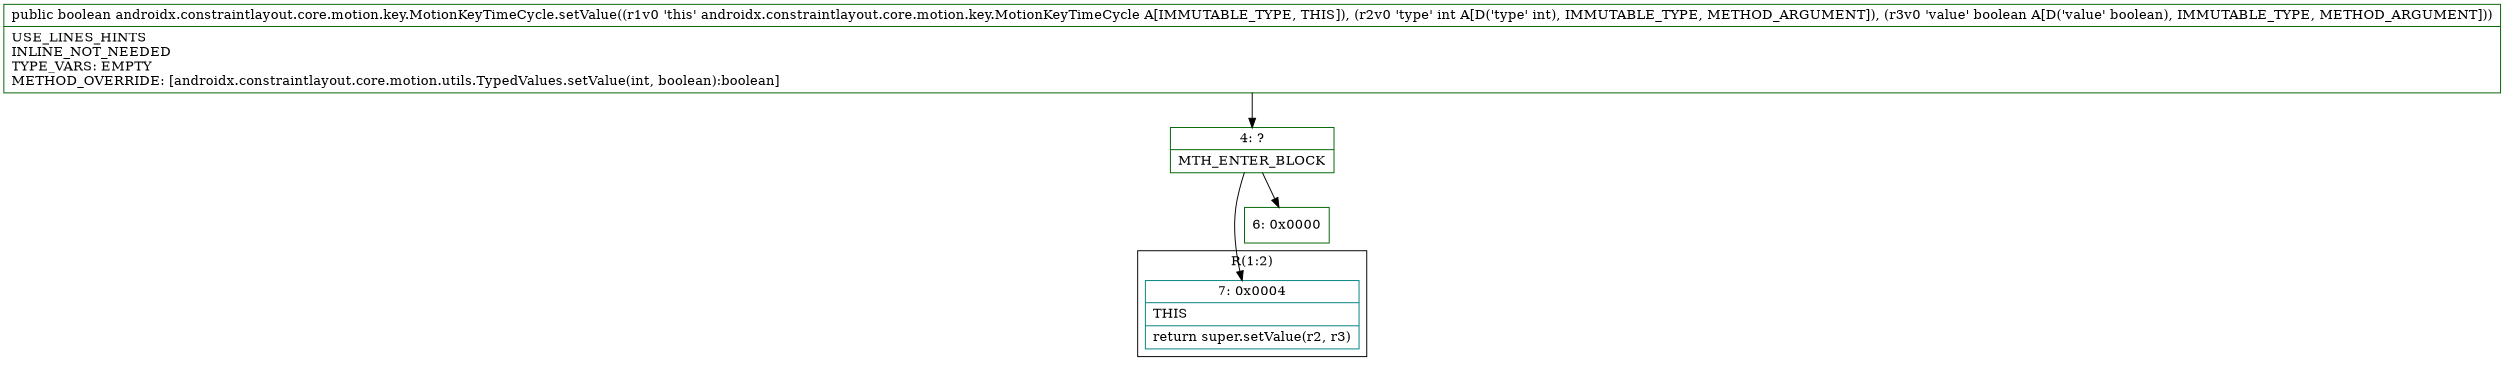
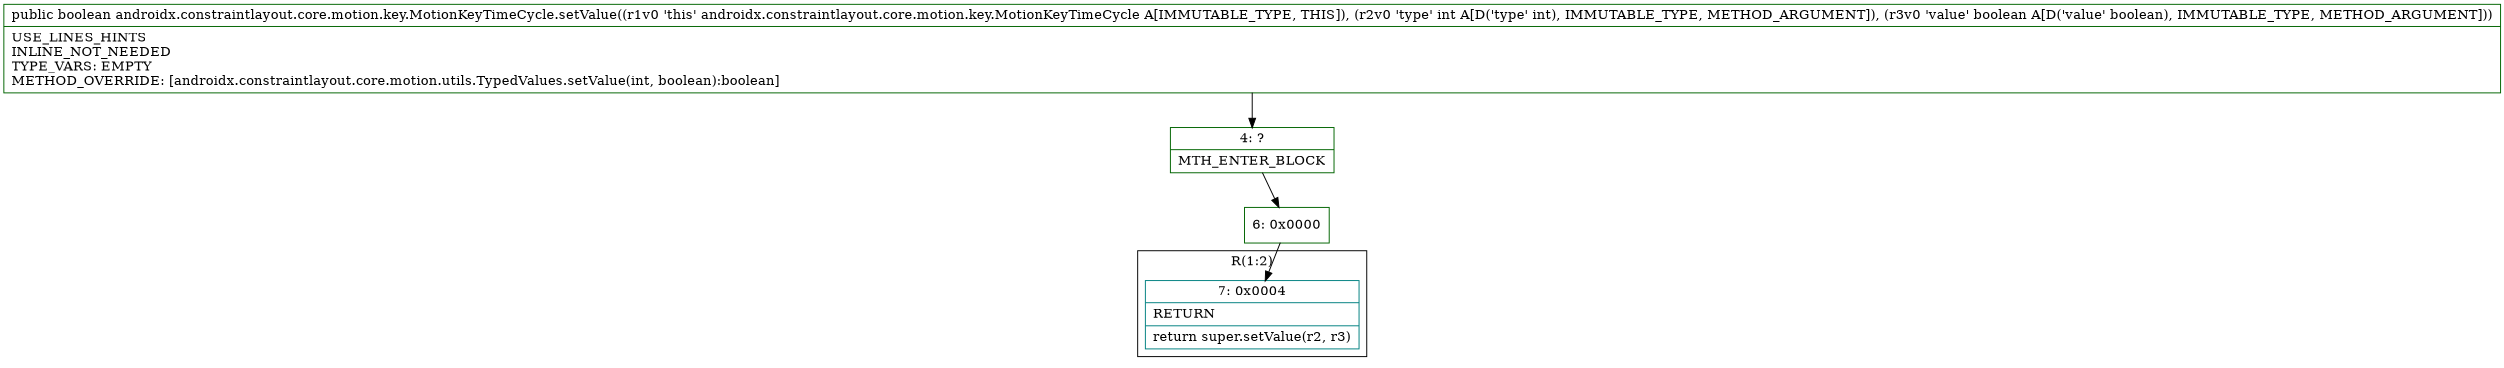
(1235, 221) -> (1275, 257)
(1171, 314) -> (1184, 314)
